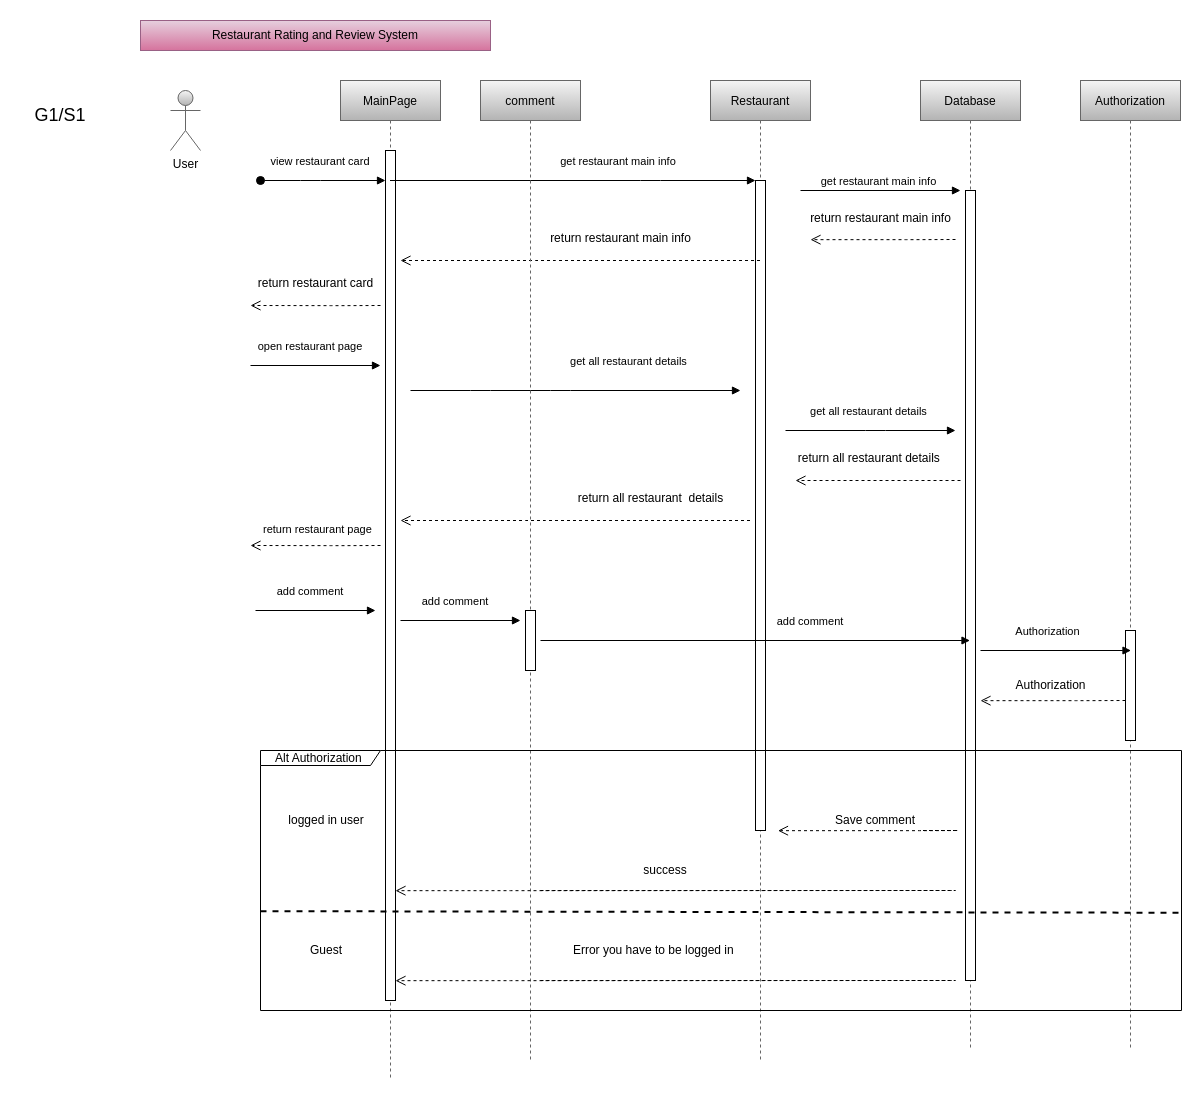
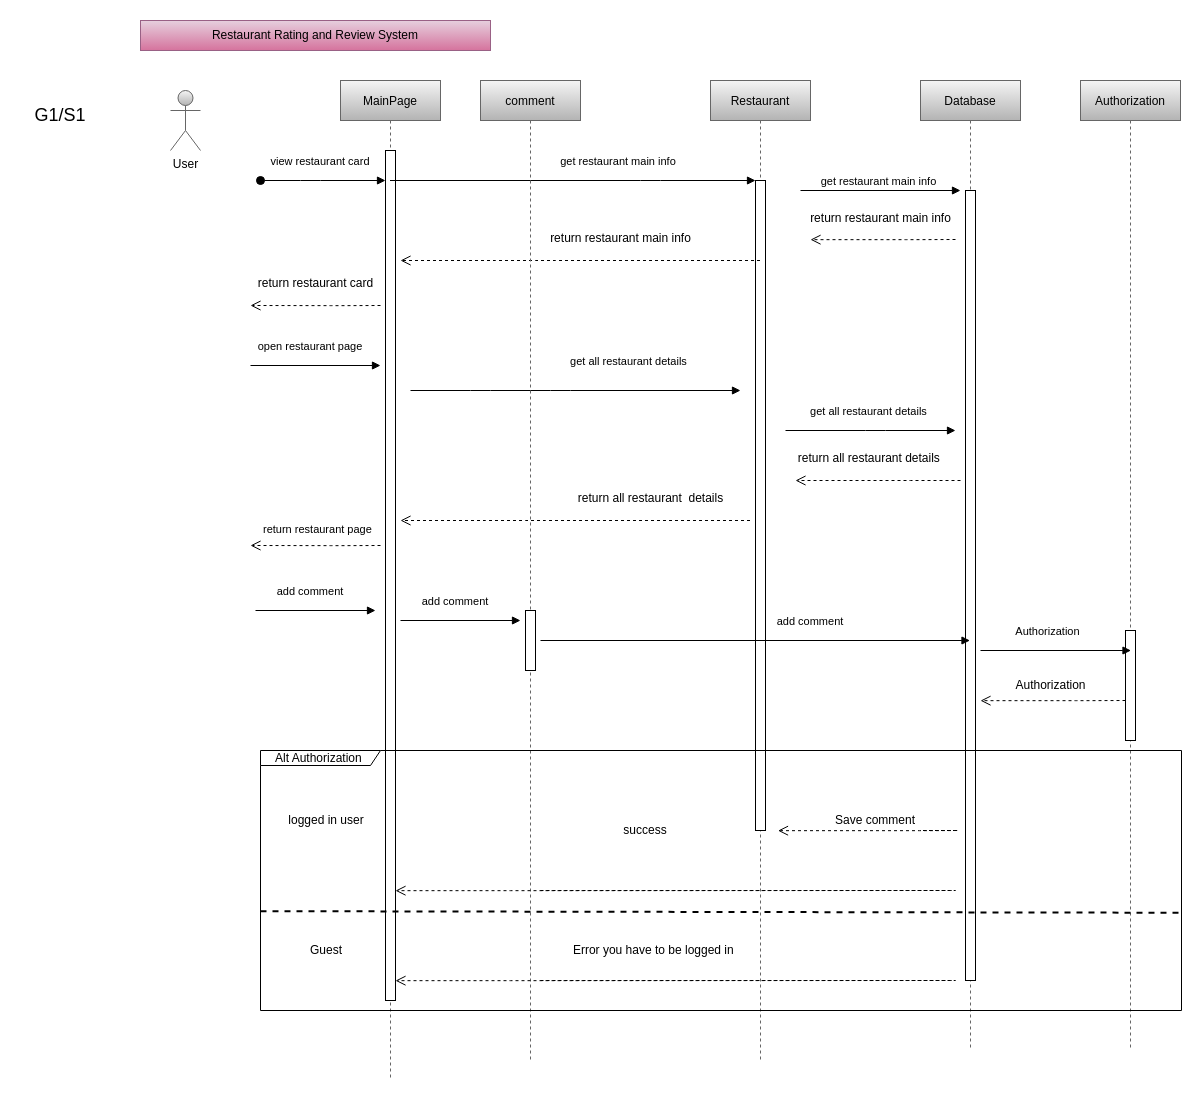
(666, 871) -> (646, 831)
